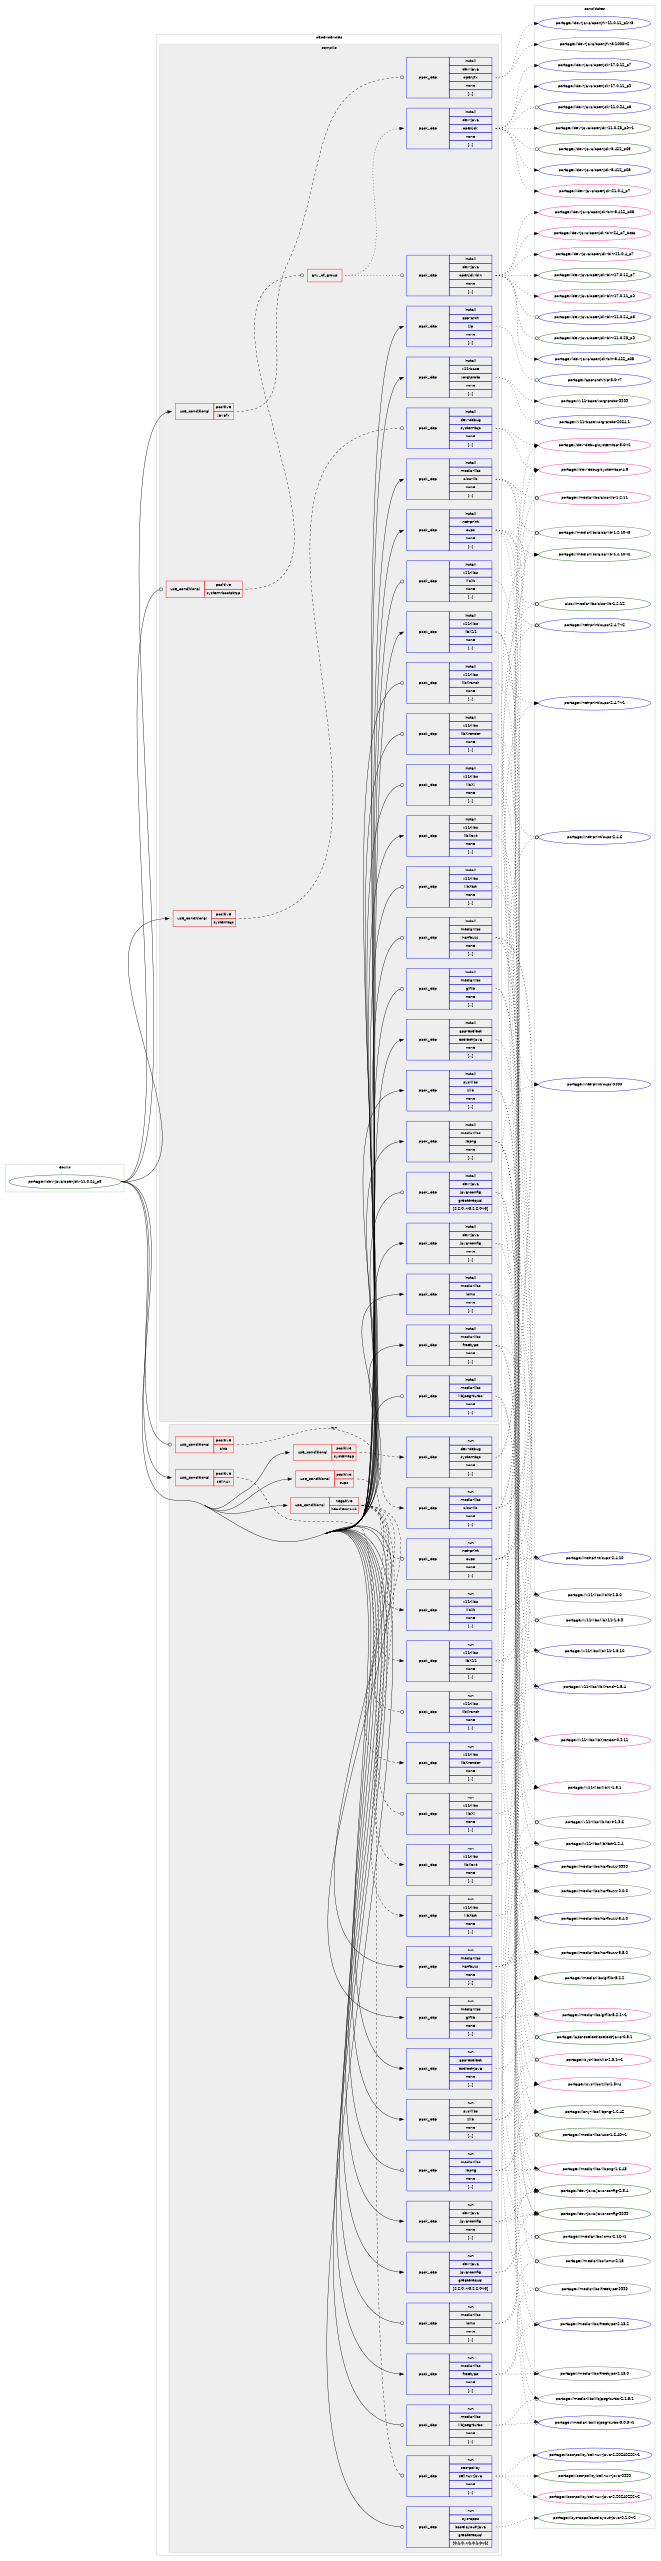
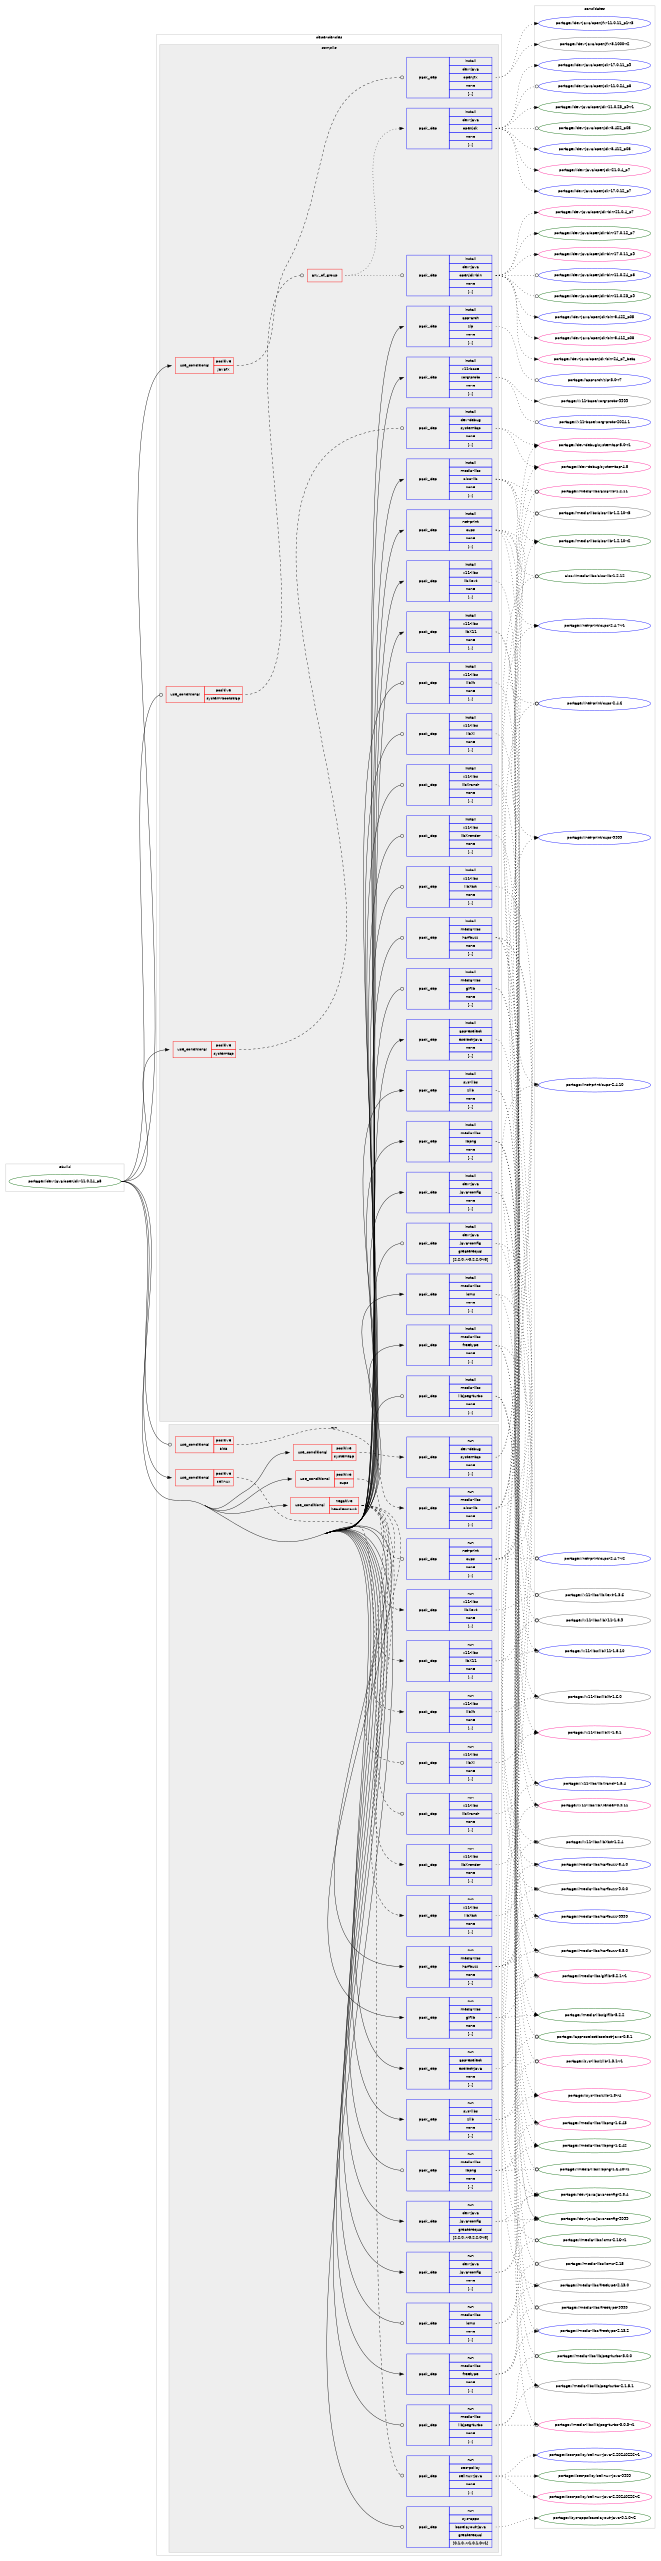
(595, 1595) -> (595, 1697)
(595, 2112) -> (595, 2146)
(595, 2135) -> (595, 2170)
none -> (595, 2356)
(595, 2423) -> (595, 2425)
